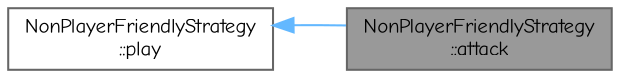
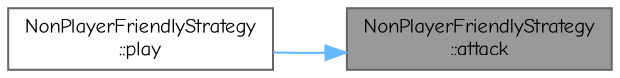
(320, 25) -> (299, 53)
